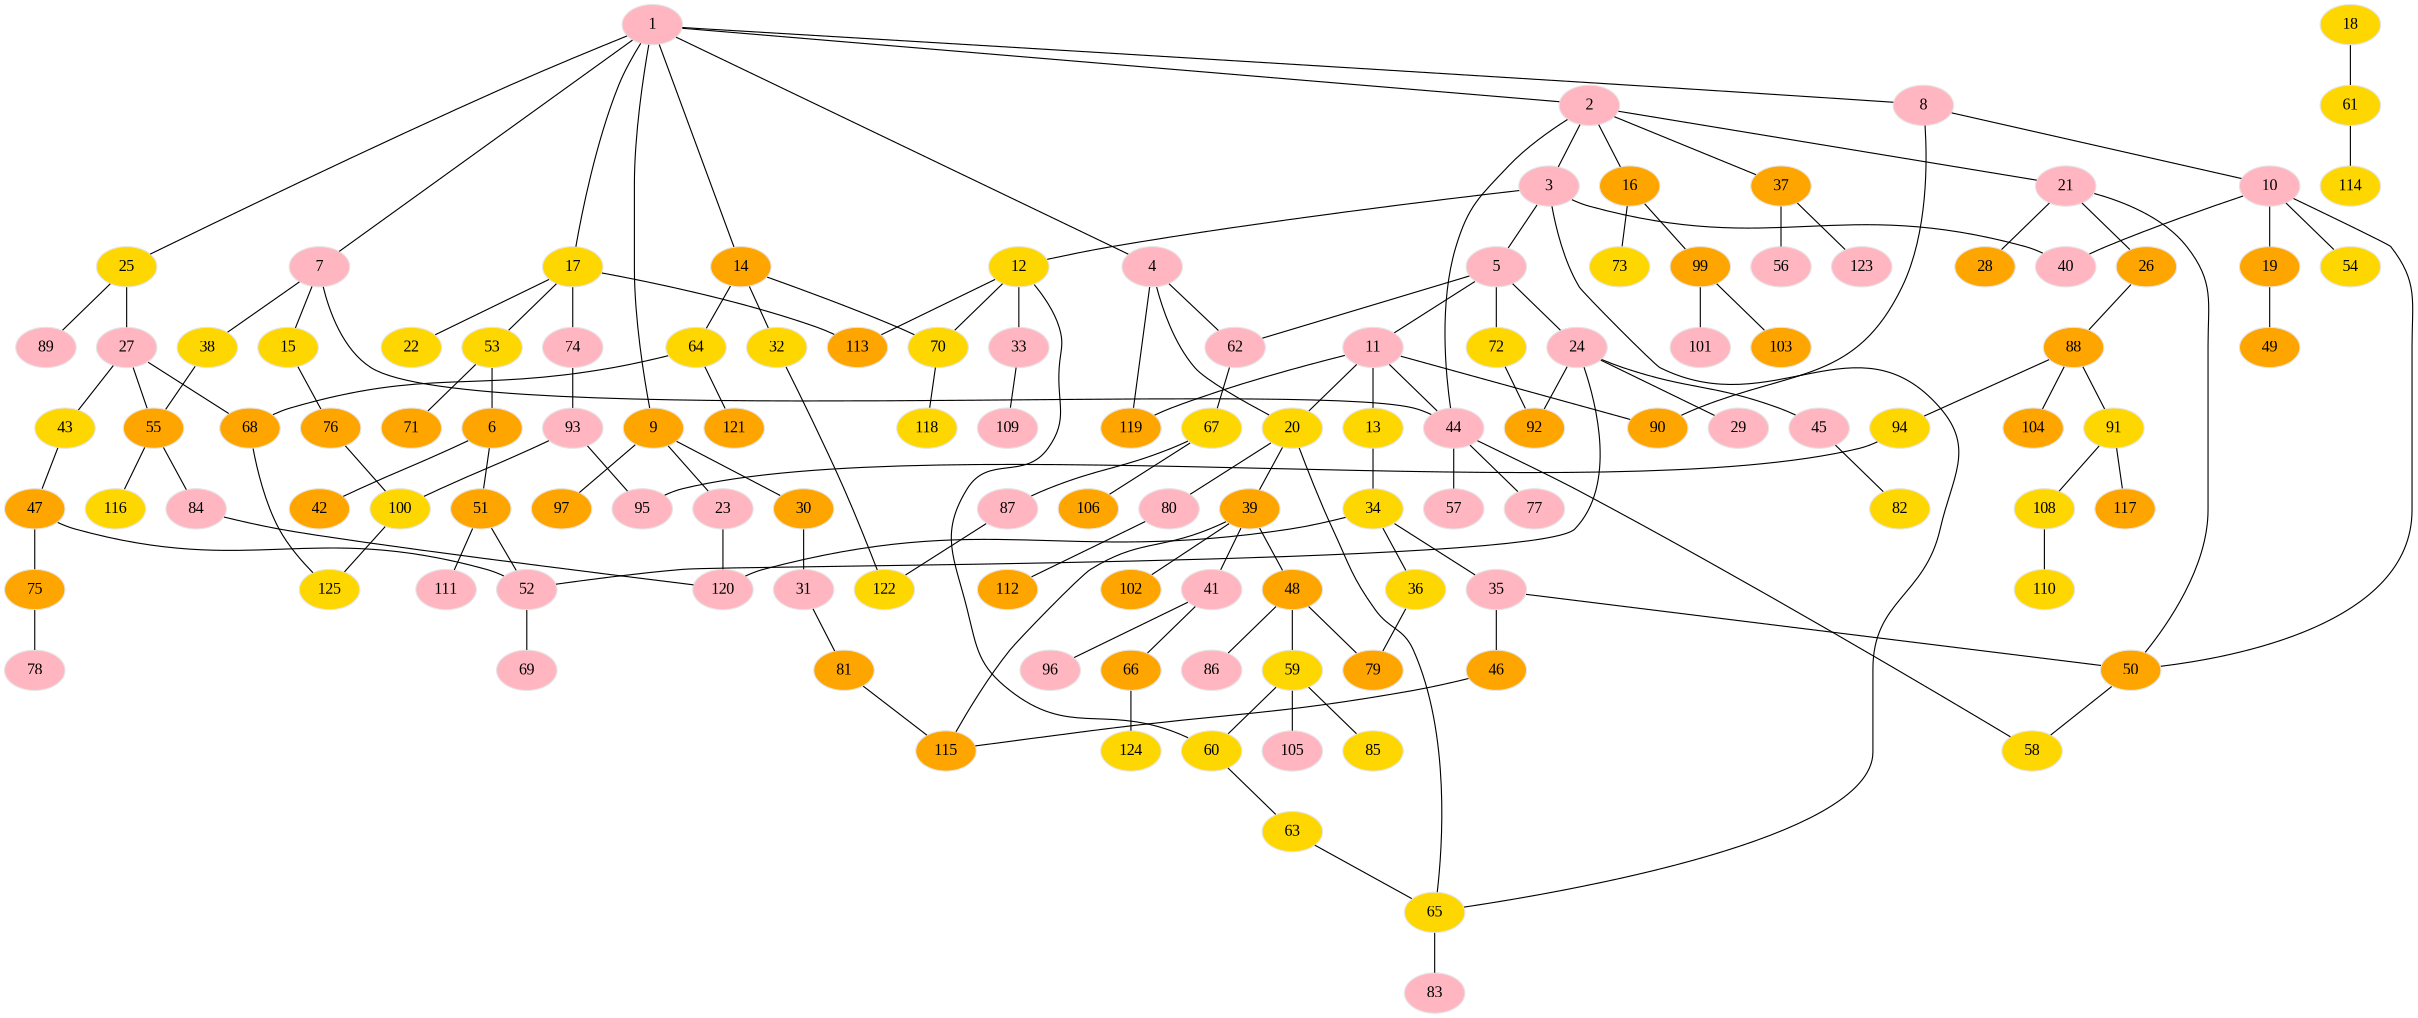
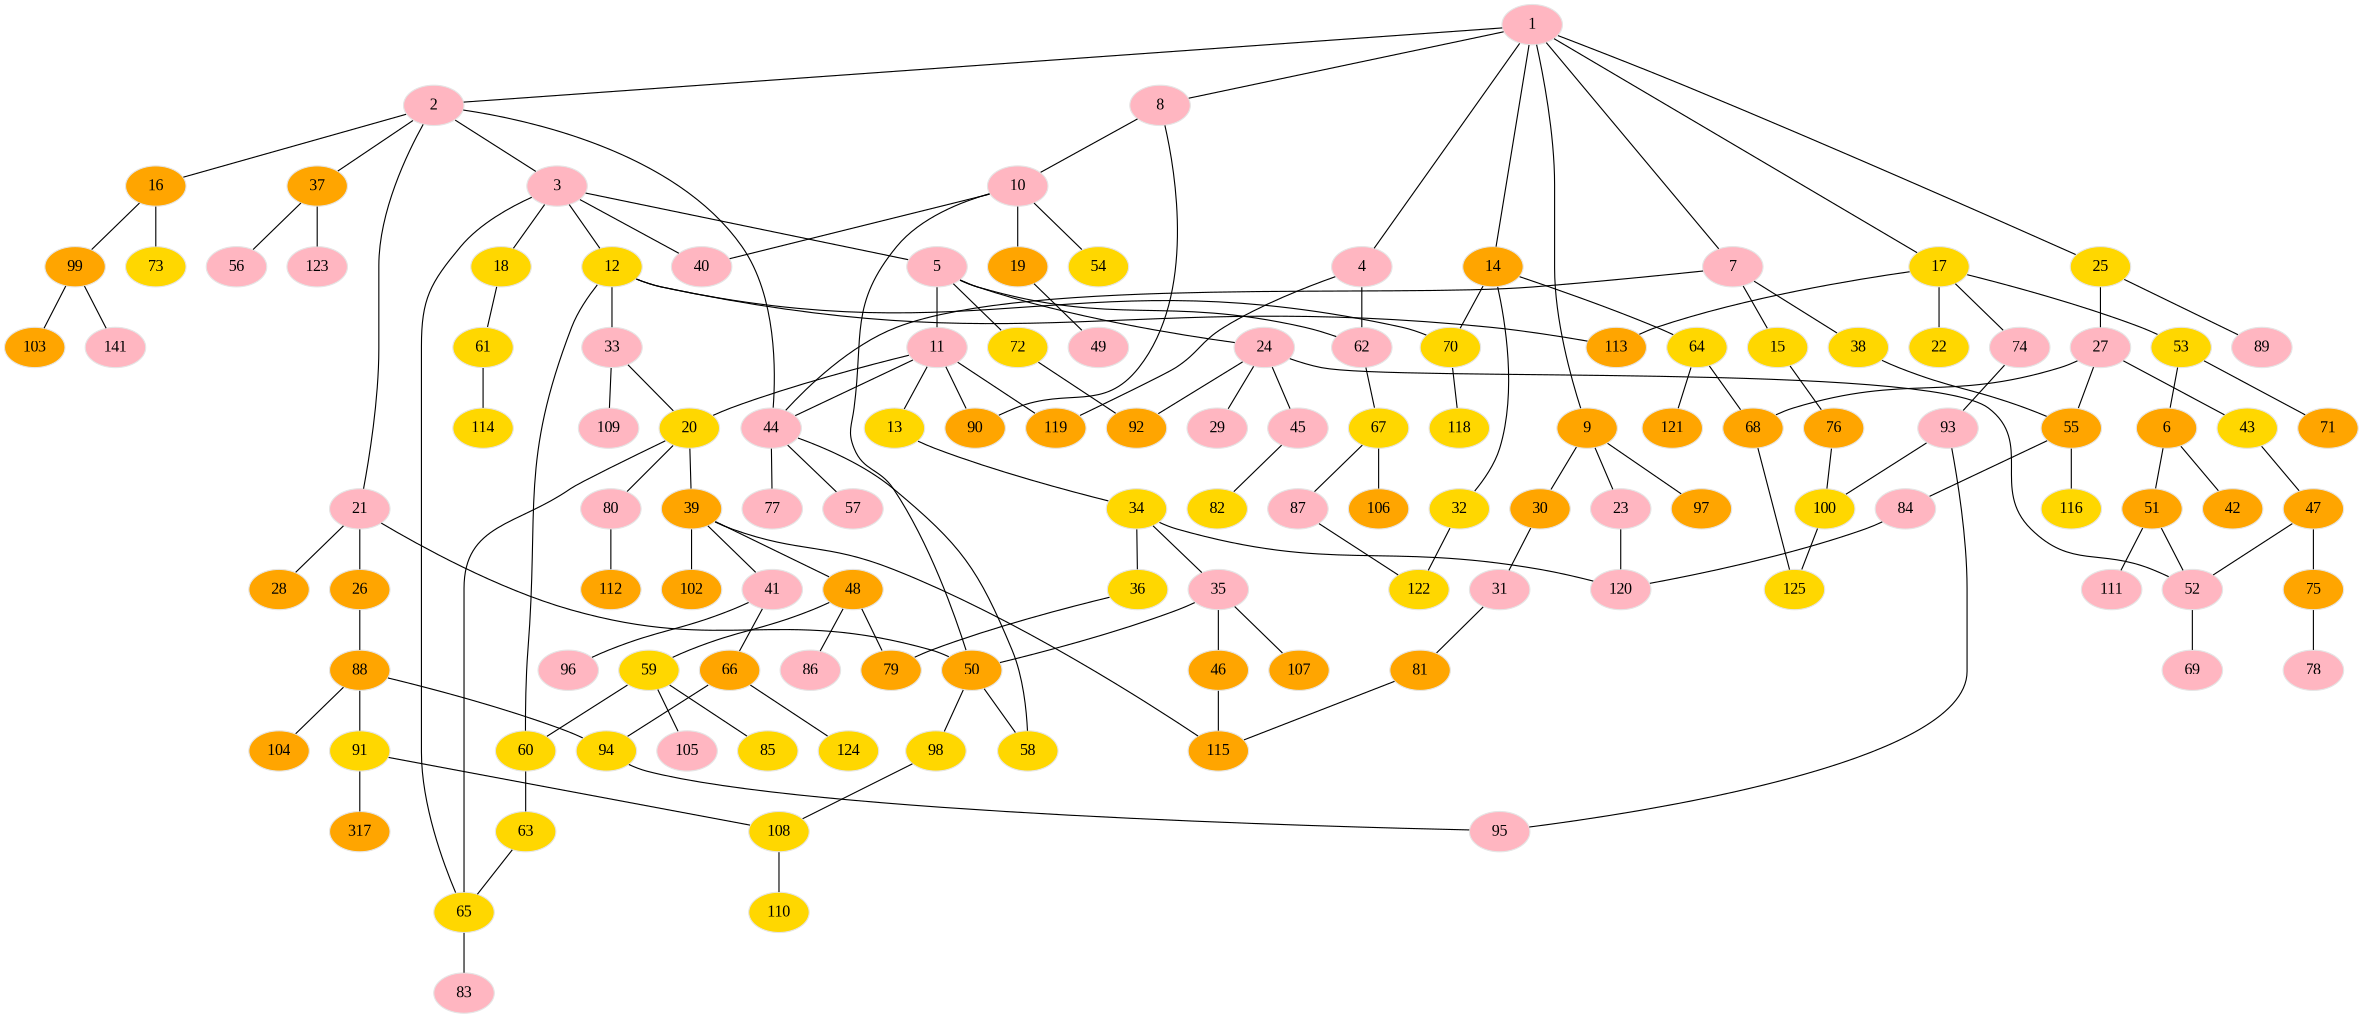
none -> (529, 226)
(1700, 347) -> (115, 347)
(2270, 347) -> (1098, 347)
(1194, 367) -> (651, 388)
(2125, 509) -> (360, 832)
none -> (1299, 670)
none -> (674, 707)
none -> (936, 751)
